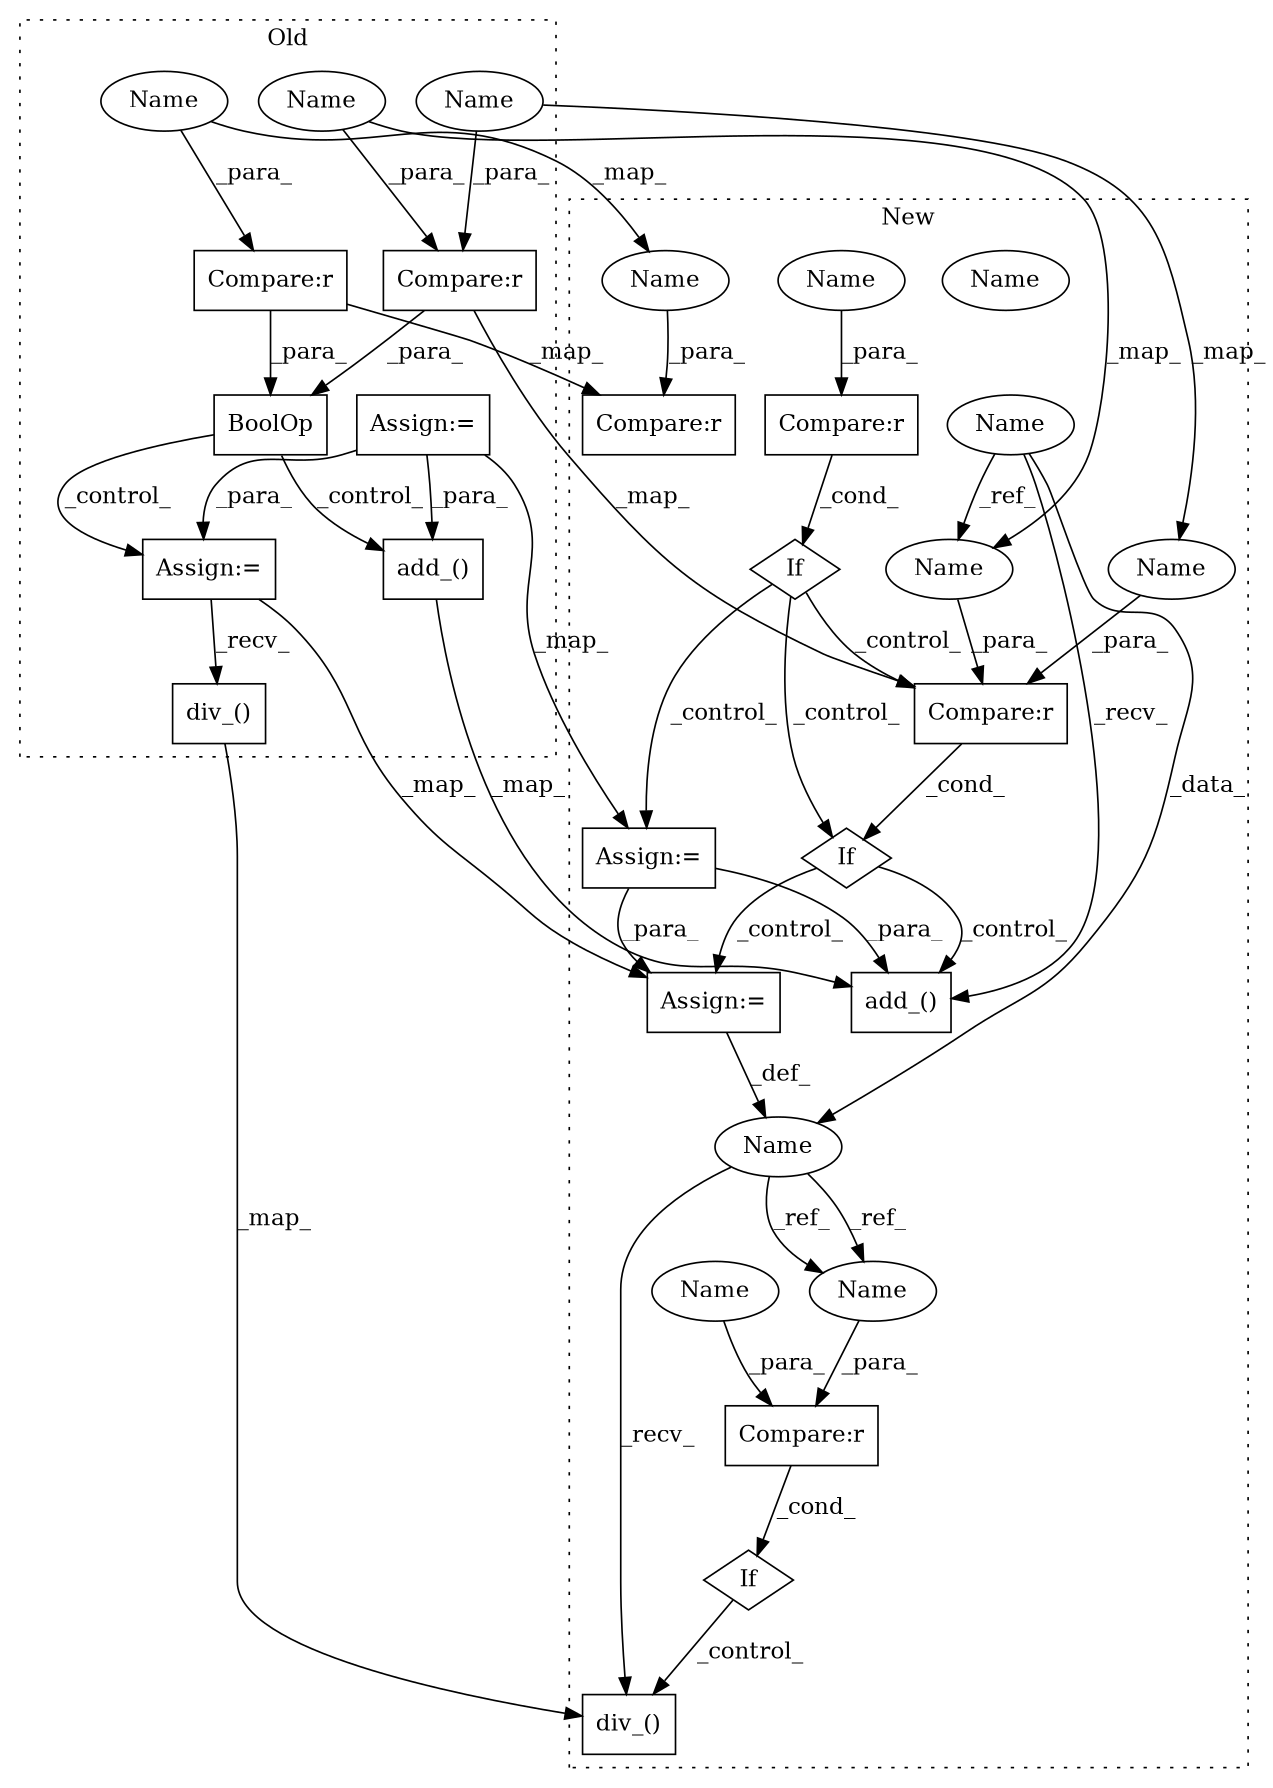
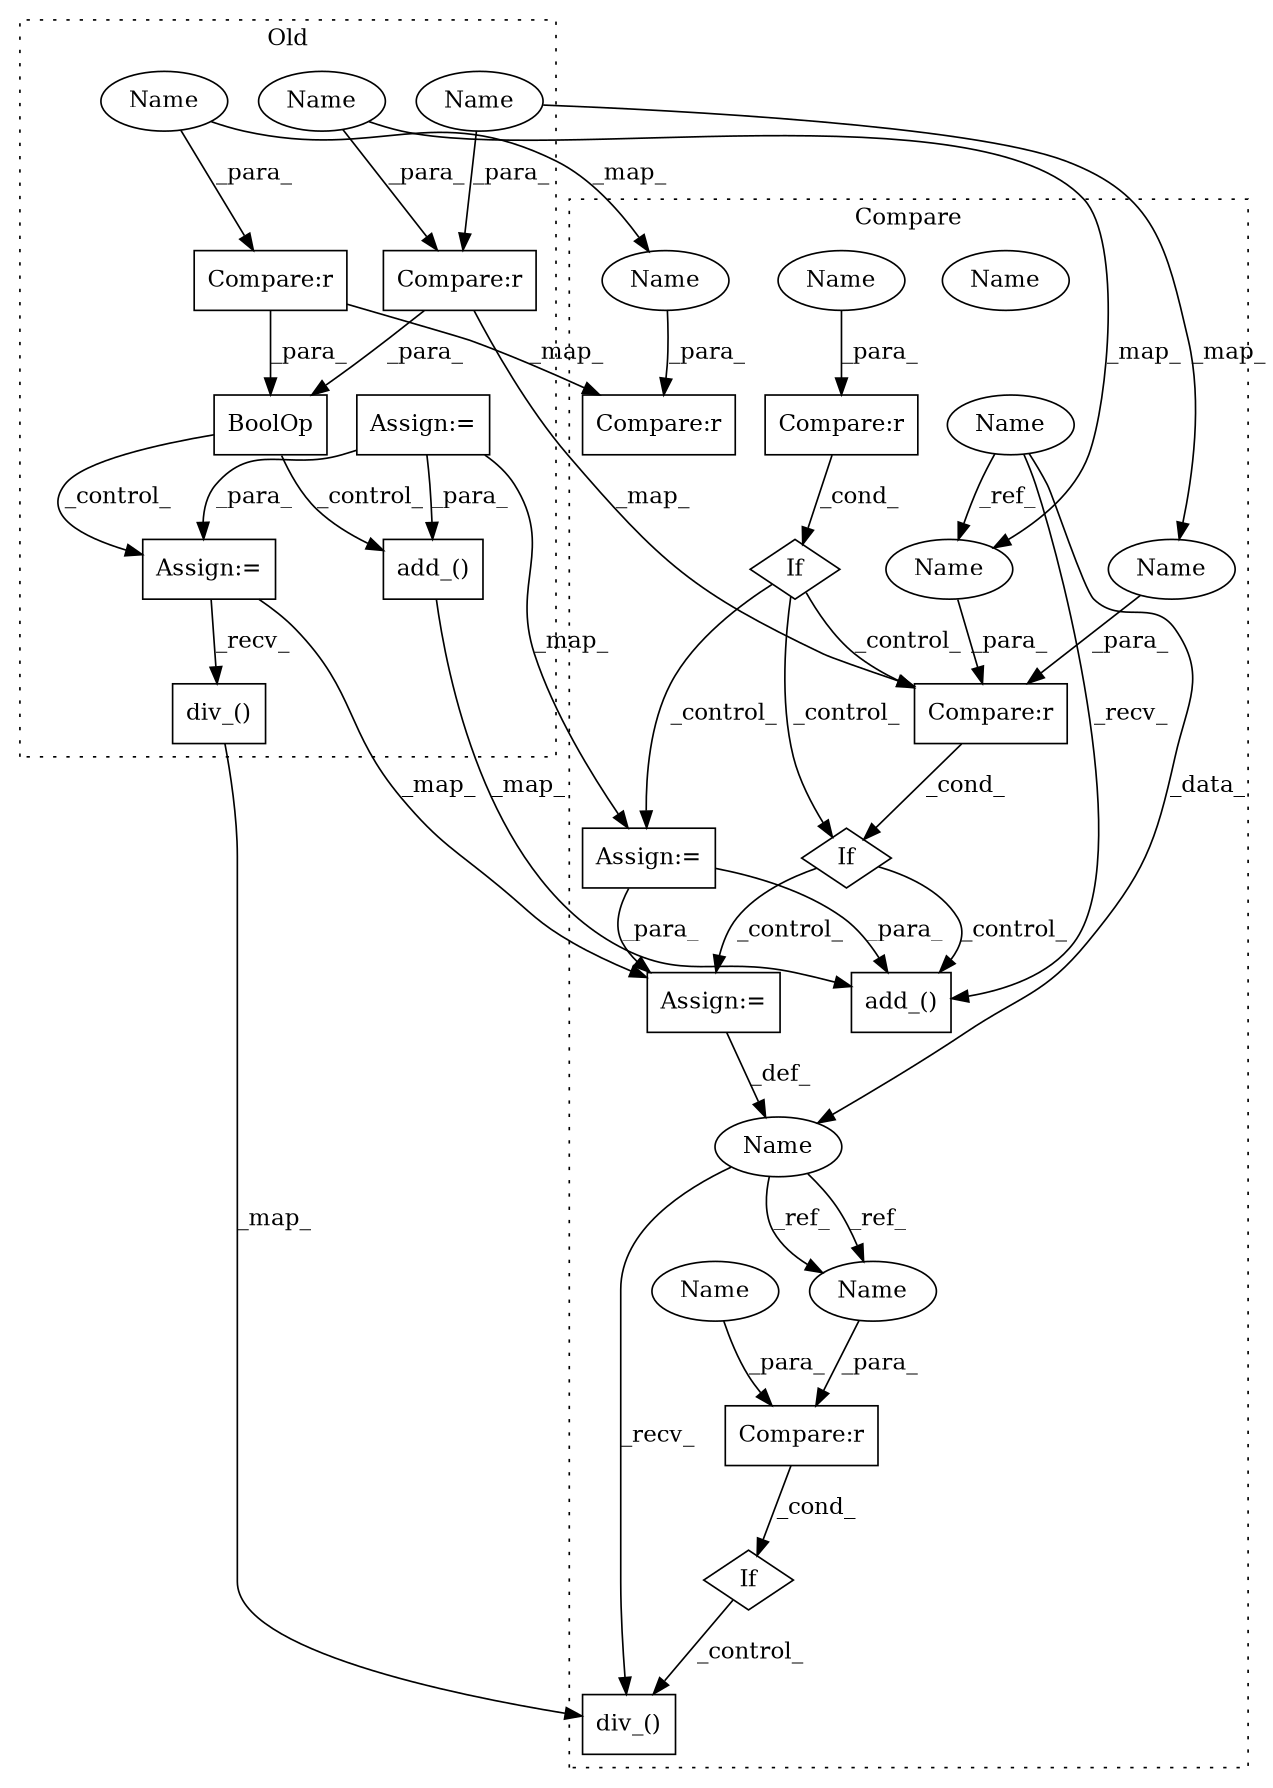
(909, 218) -> (909, 218)
